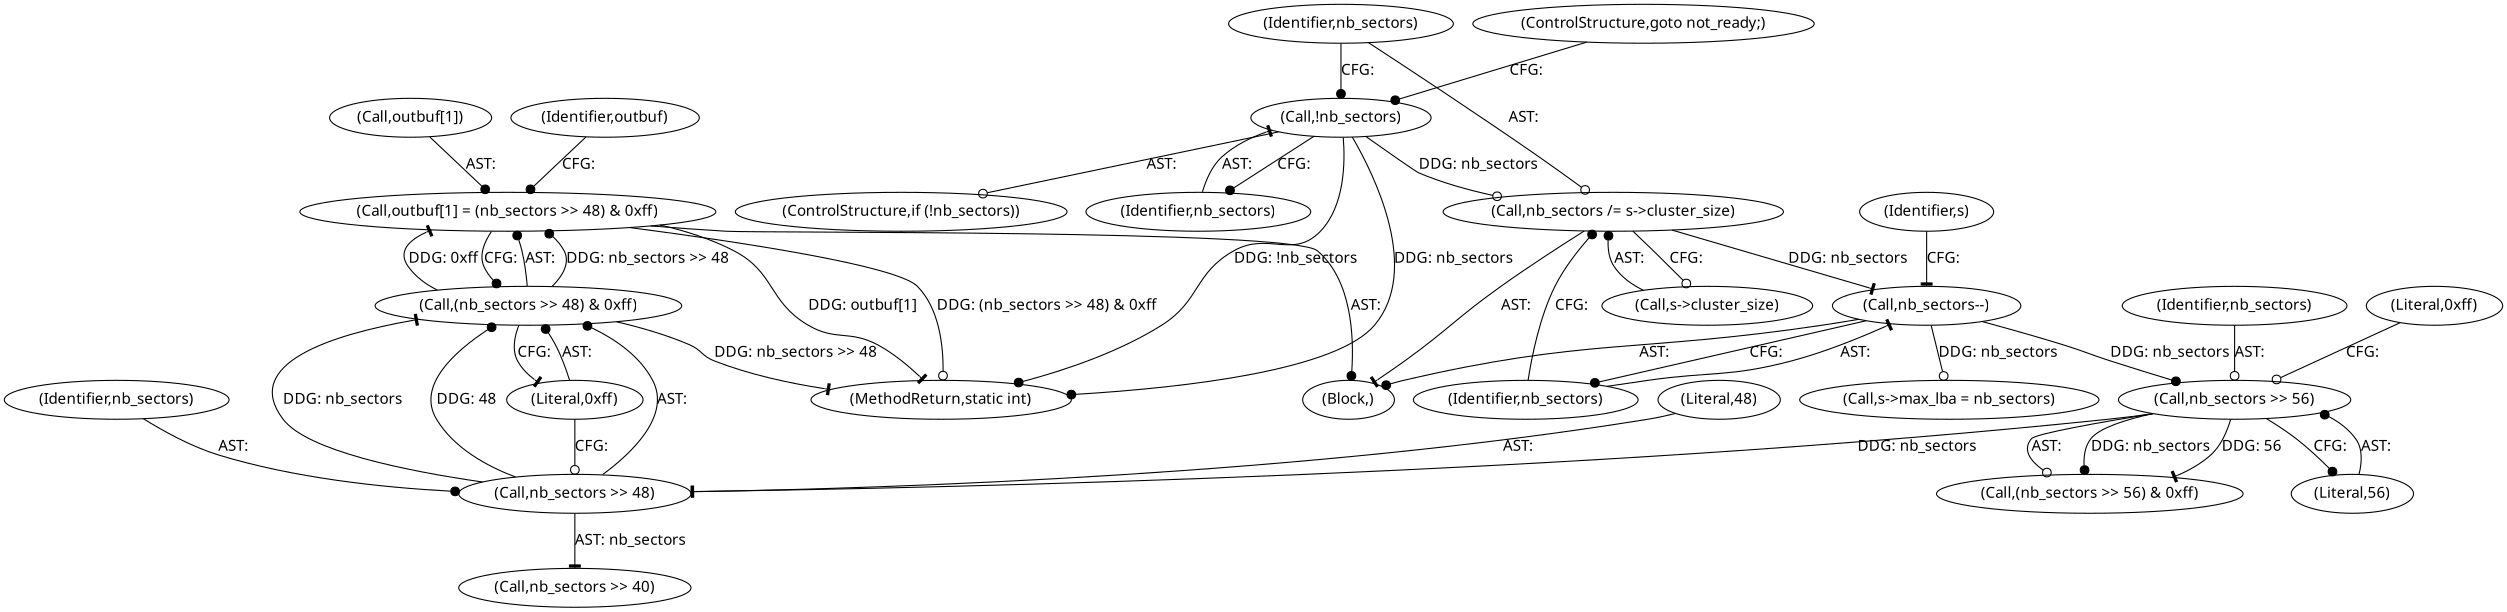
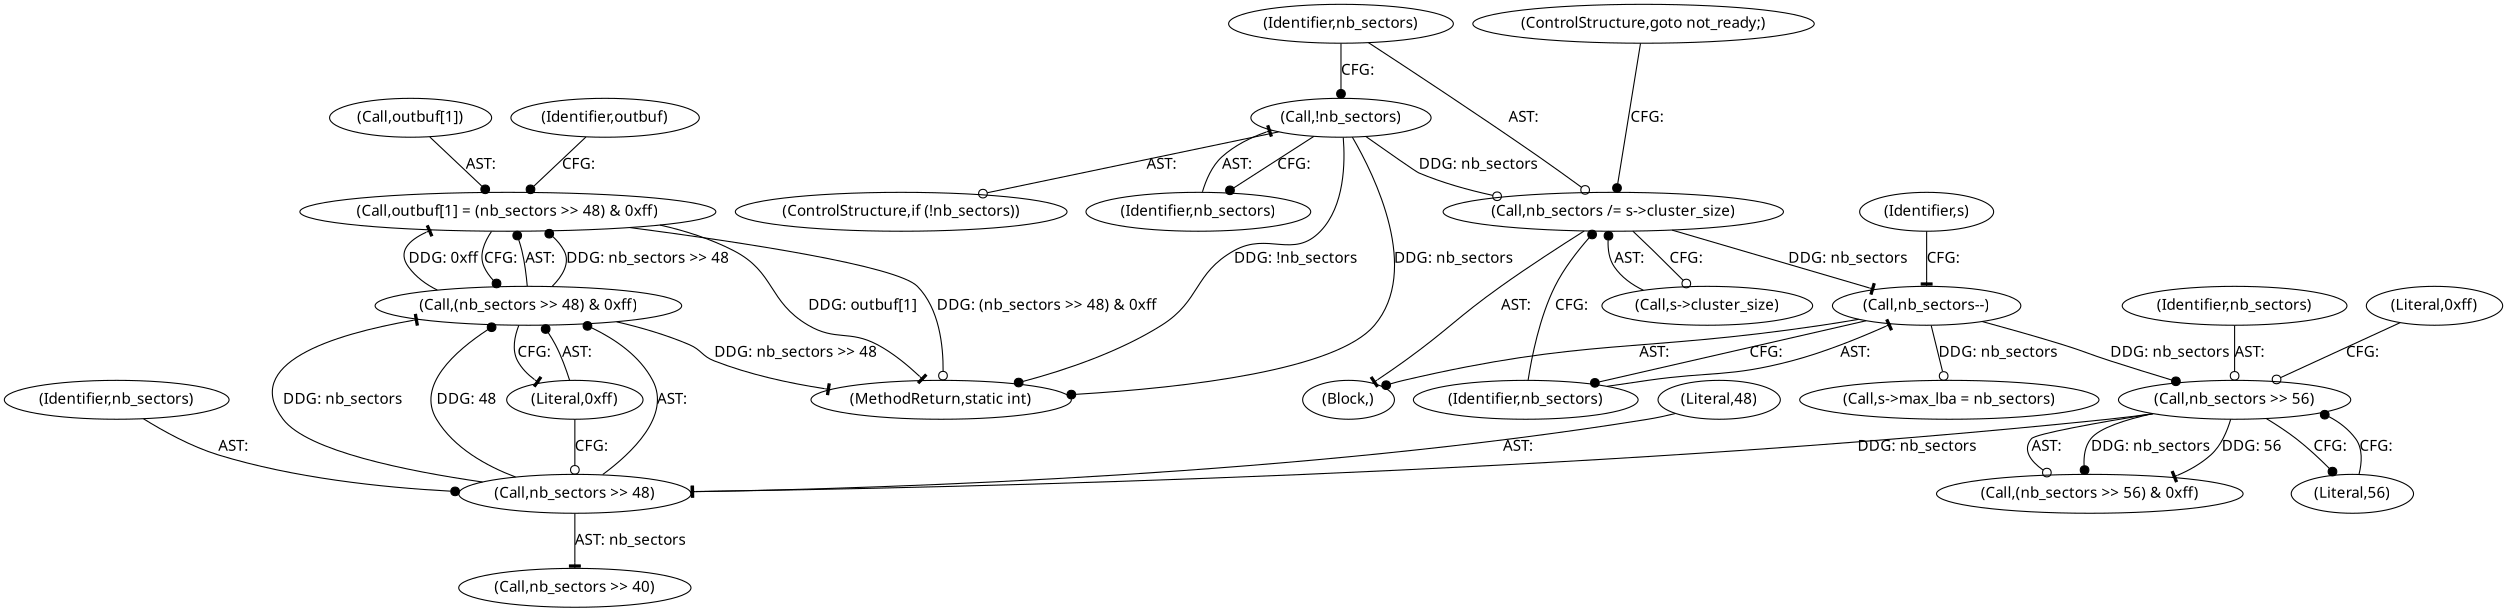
(1493, 71) -> (1629, 114)
(1049, 234) -> none
(2378, 447) -> (2378, 447)
